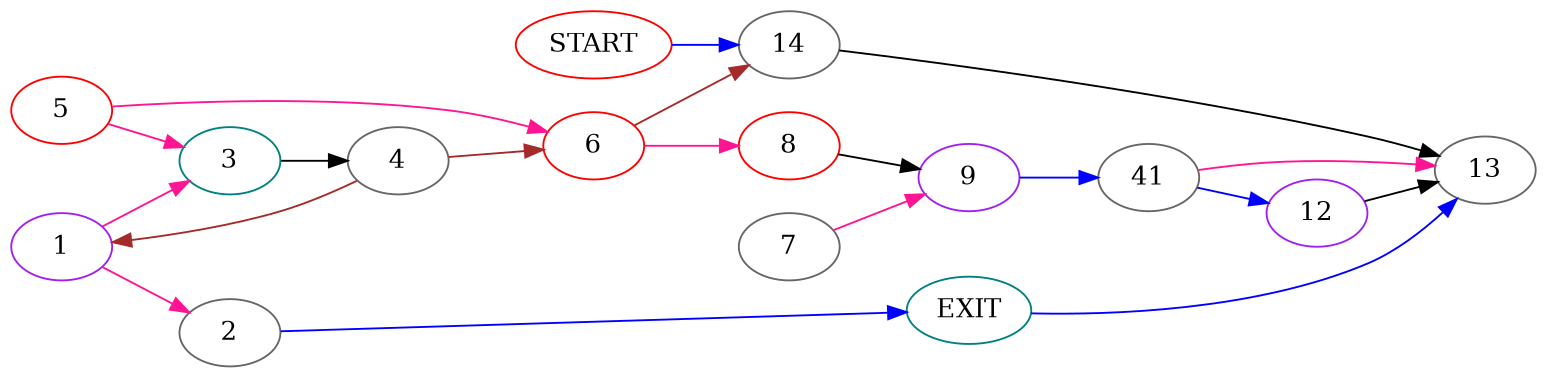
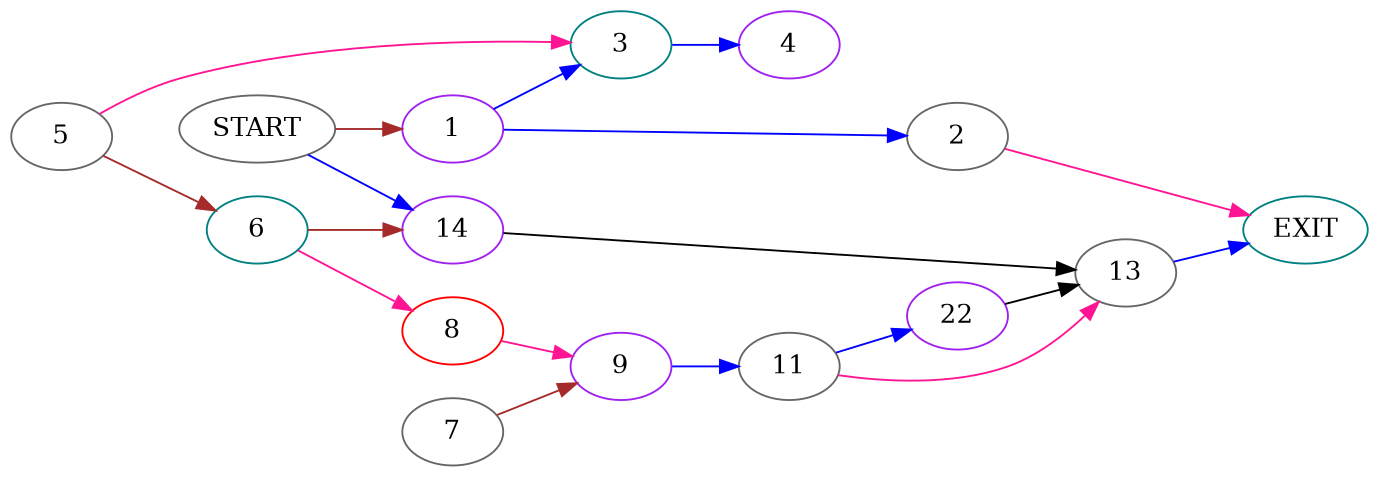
(594, 45) -> (257, 129)
(789, 45) -> (453, 230)
(322, 102) -> (151, 179)
(62, 110) -> (62, 136)
(594, 146) -> (257, 230)
(486, 154) -> none
(870, 160) -> (528, 347)
(305, 161) -> (696, 45)
(398, 161) -> (789, 45)
(1149, 178) -> (789, 366)
(138, 208) -> (528, 91)
(1317, 213) -> (958, 316)
(870, 216) -> (528, 403)
(247, 220) -> (359, 129)
(138, 285) -> (695, 133)
(1247, 298) -> (1202, 255)
(584, 322) -> (1118, 180)
